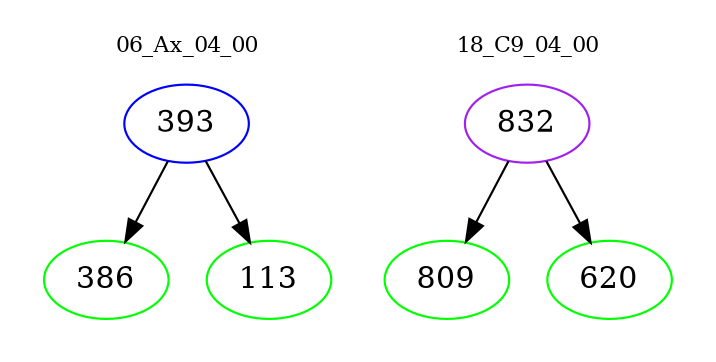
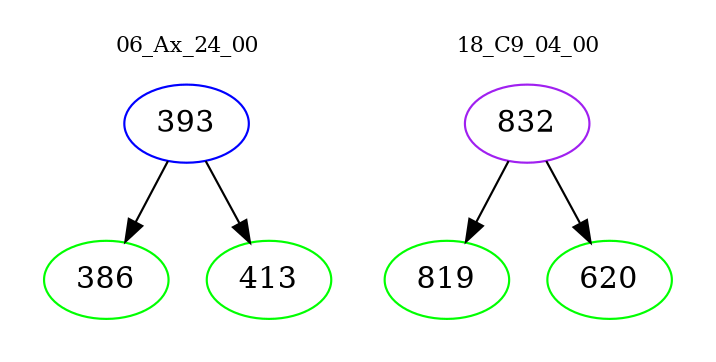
(188, 47) -> (188, 47)
(269, 280) -> (269, 280)
(447, 280) -> (447, 280)
